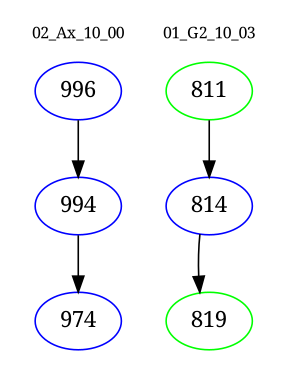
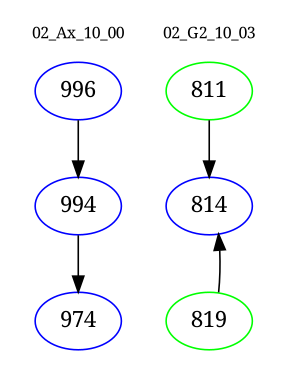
(209, 34) -> (209, 34)
(199, 255) -> (220, 271)
